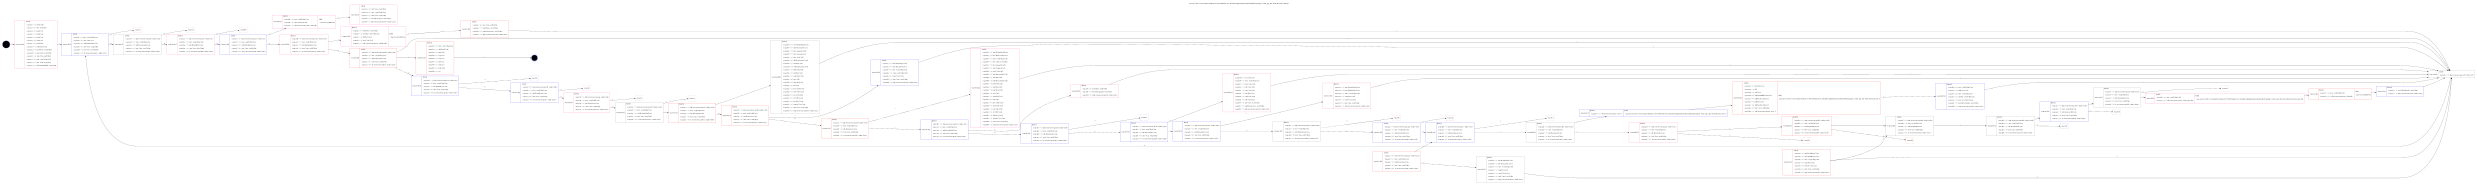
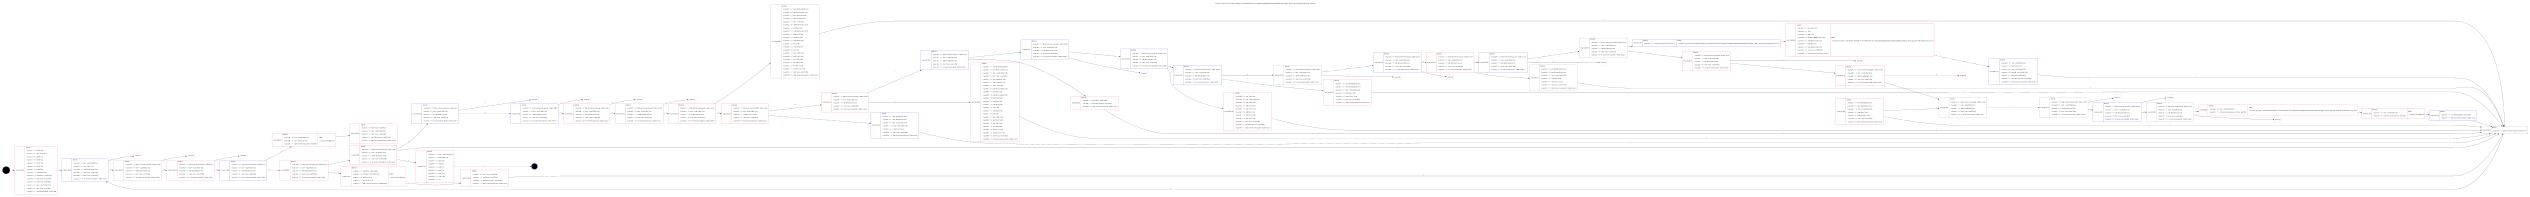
(1423, 132) -> (1423, 62)
